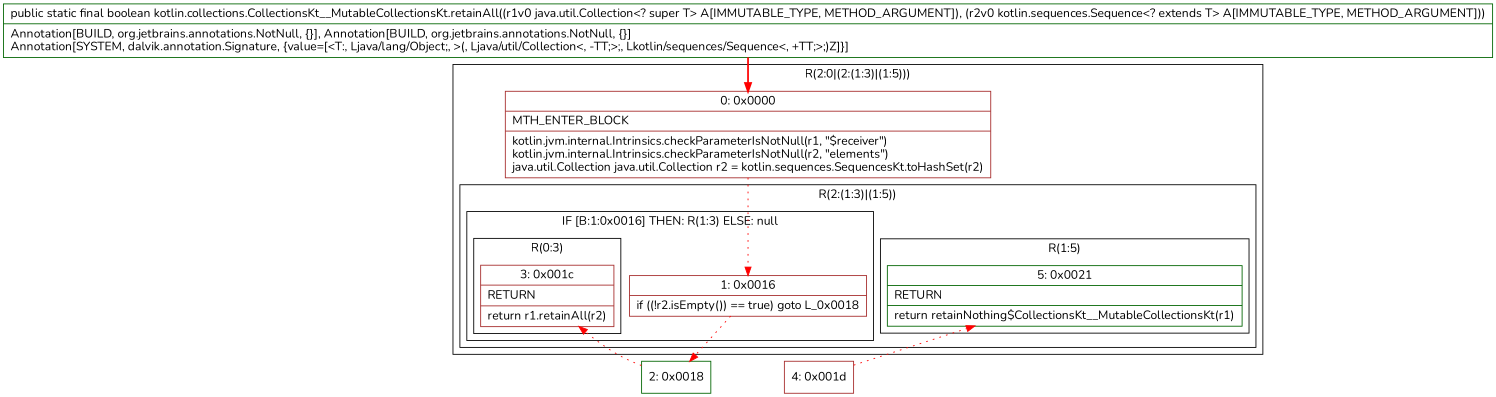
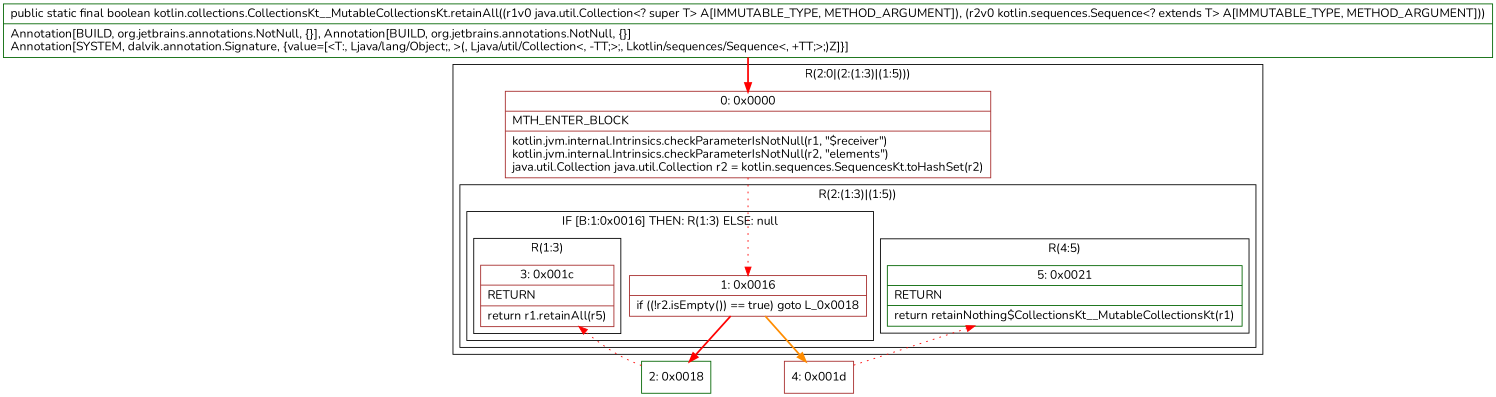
(547, 248) -> (547, 248)
(1065, 249) -> (1065, 249)
(547, 316) -> (547, 316)
(714, 334) -> (714, 334)
none -> (782, 334)
